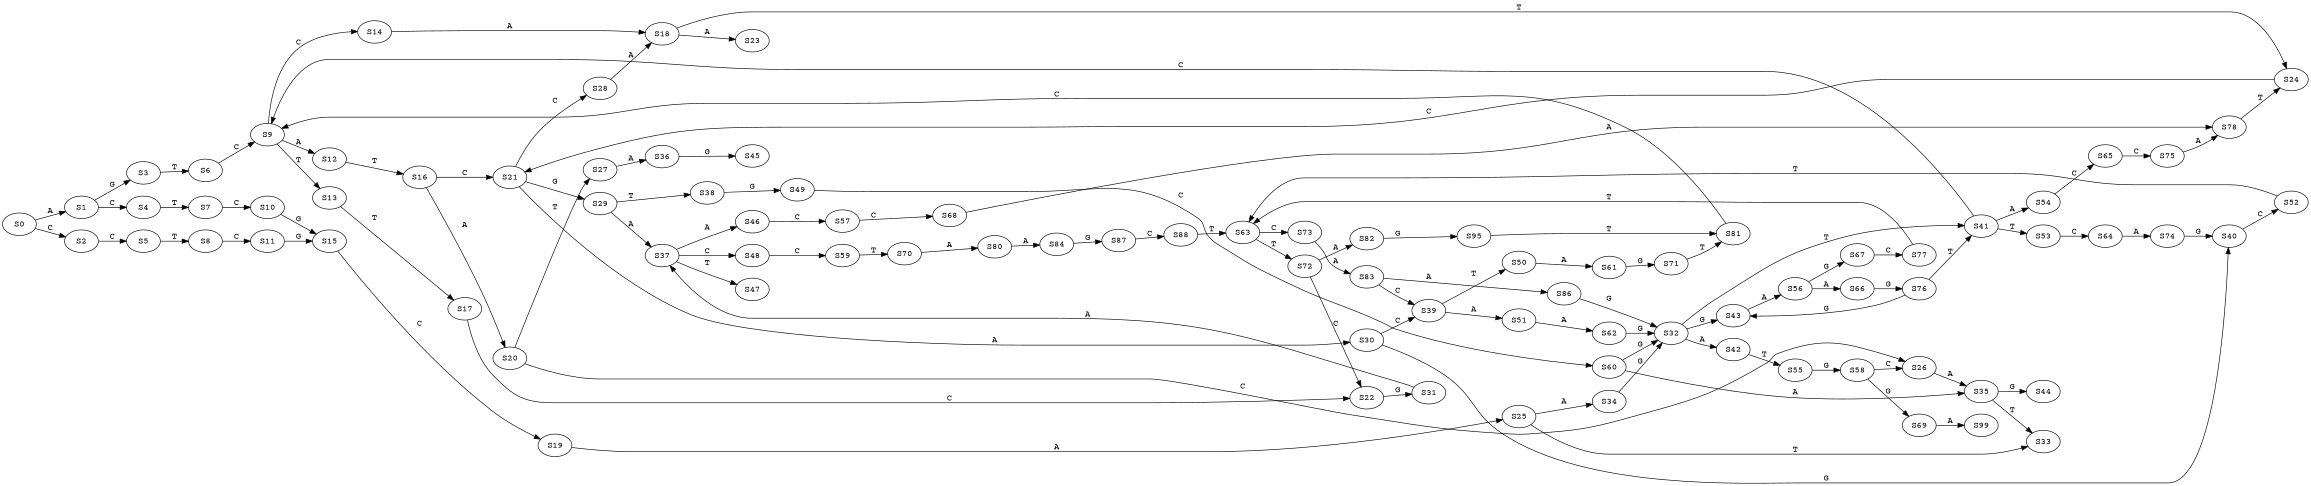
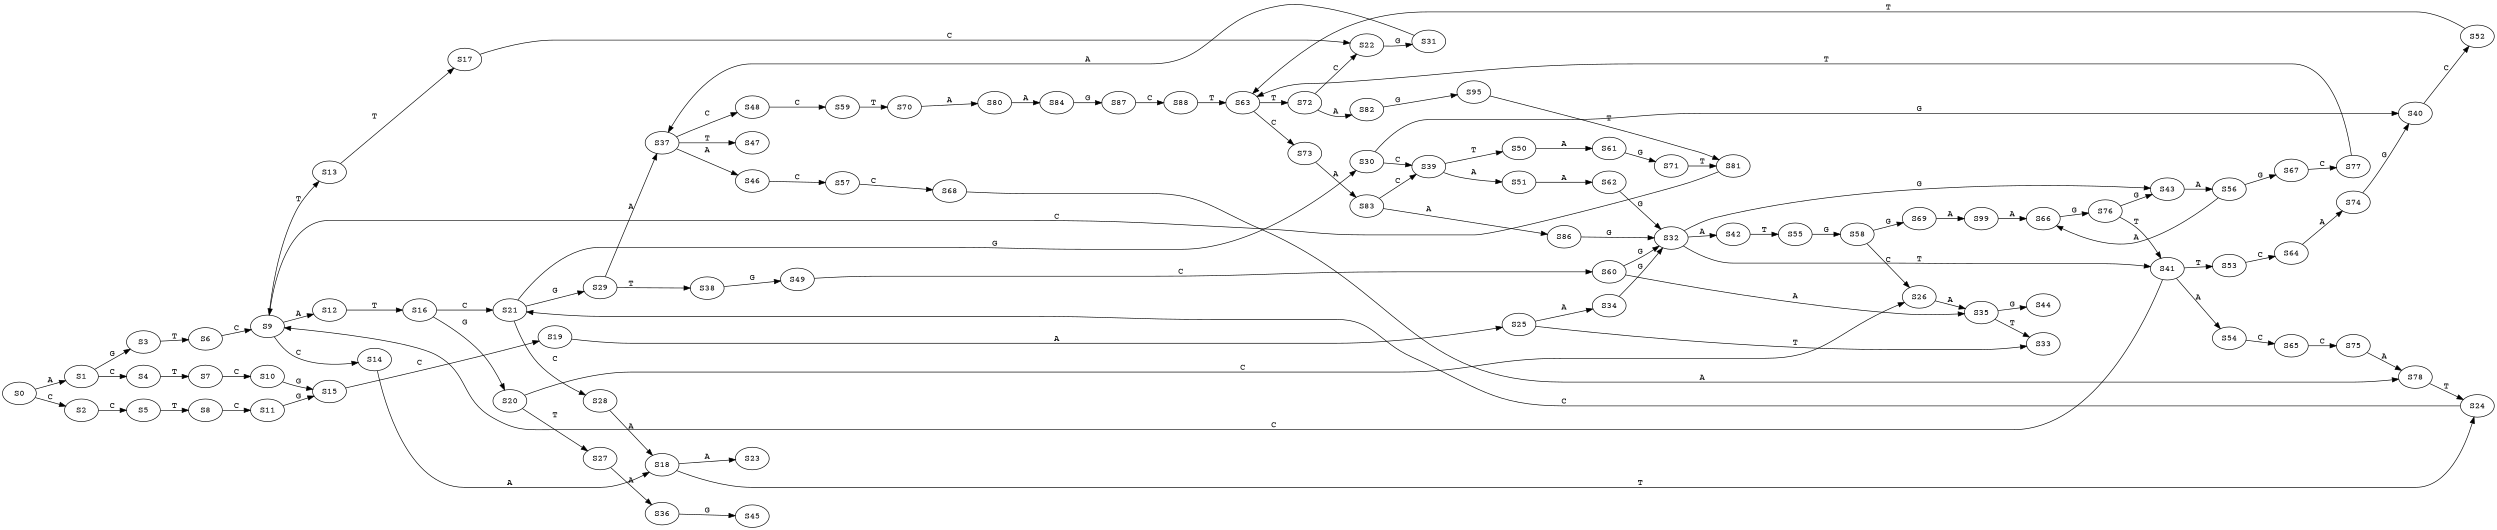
none -> (2009, 219)
(465, 225) -> (465, 322)
(995, 340) -> (995, 243)
